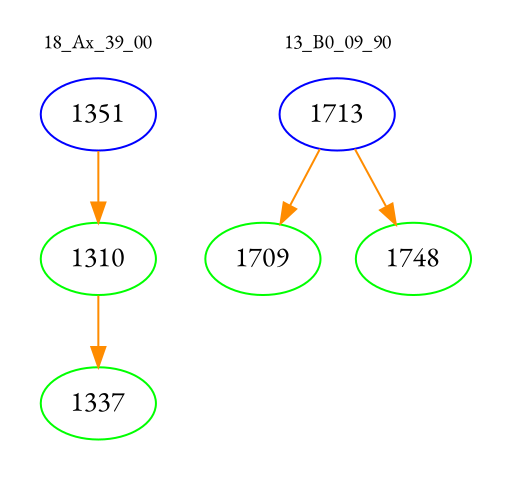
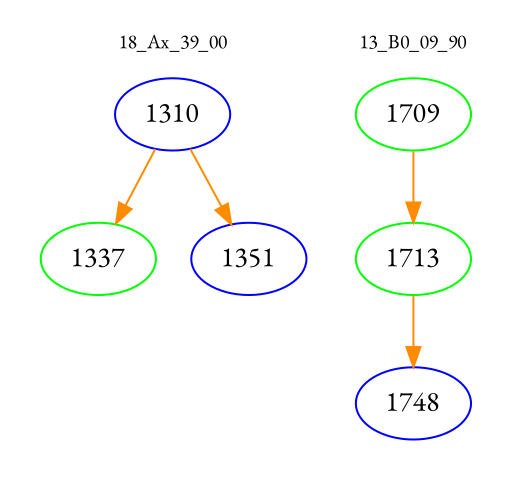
(337, 114) -> (413, 259)
(98, 177) -> (206, 178)
(305, 177) -> (413, 177)
(98, 259) -> (173, 114)
(413, 259) -> (413, 403)
